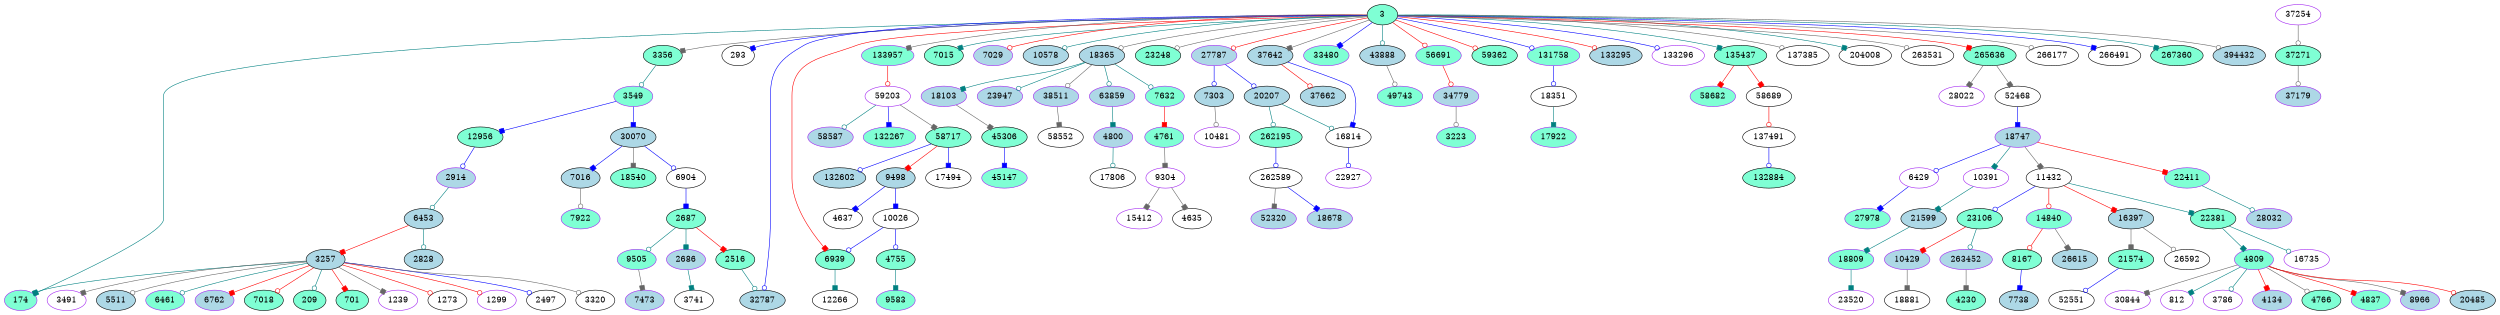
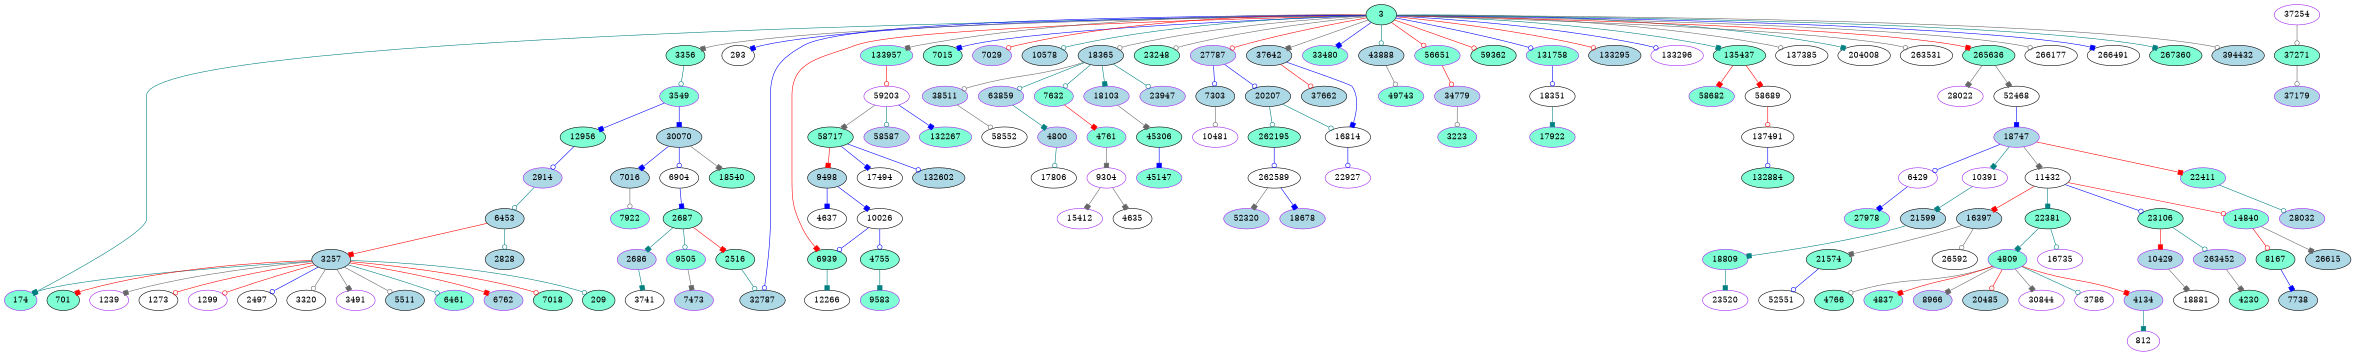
(1165, 25) -> (1164, 25)
(1439, 56) -> (1437, 56)
(1058, 114) -> (973, 115)
(2217, 279) -> (2143, 318)
